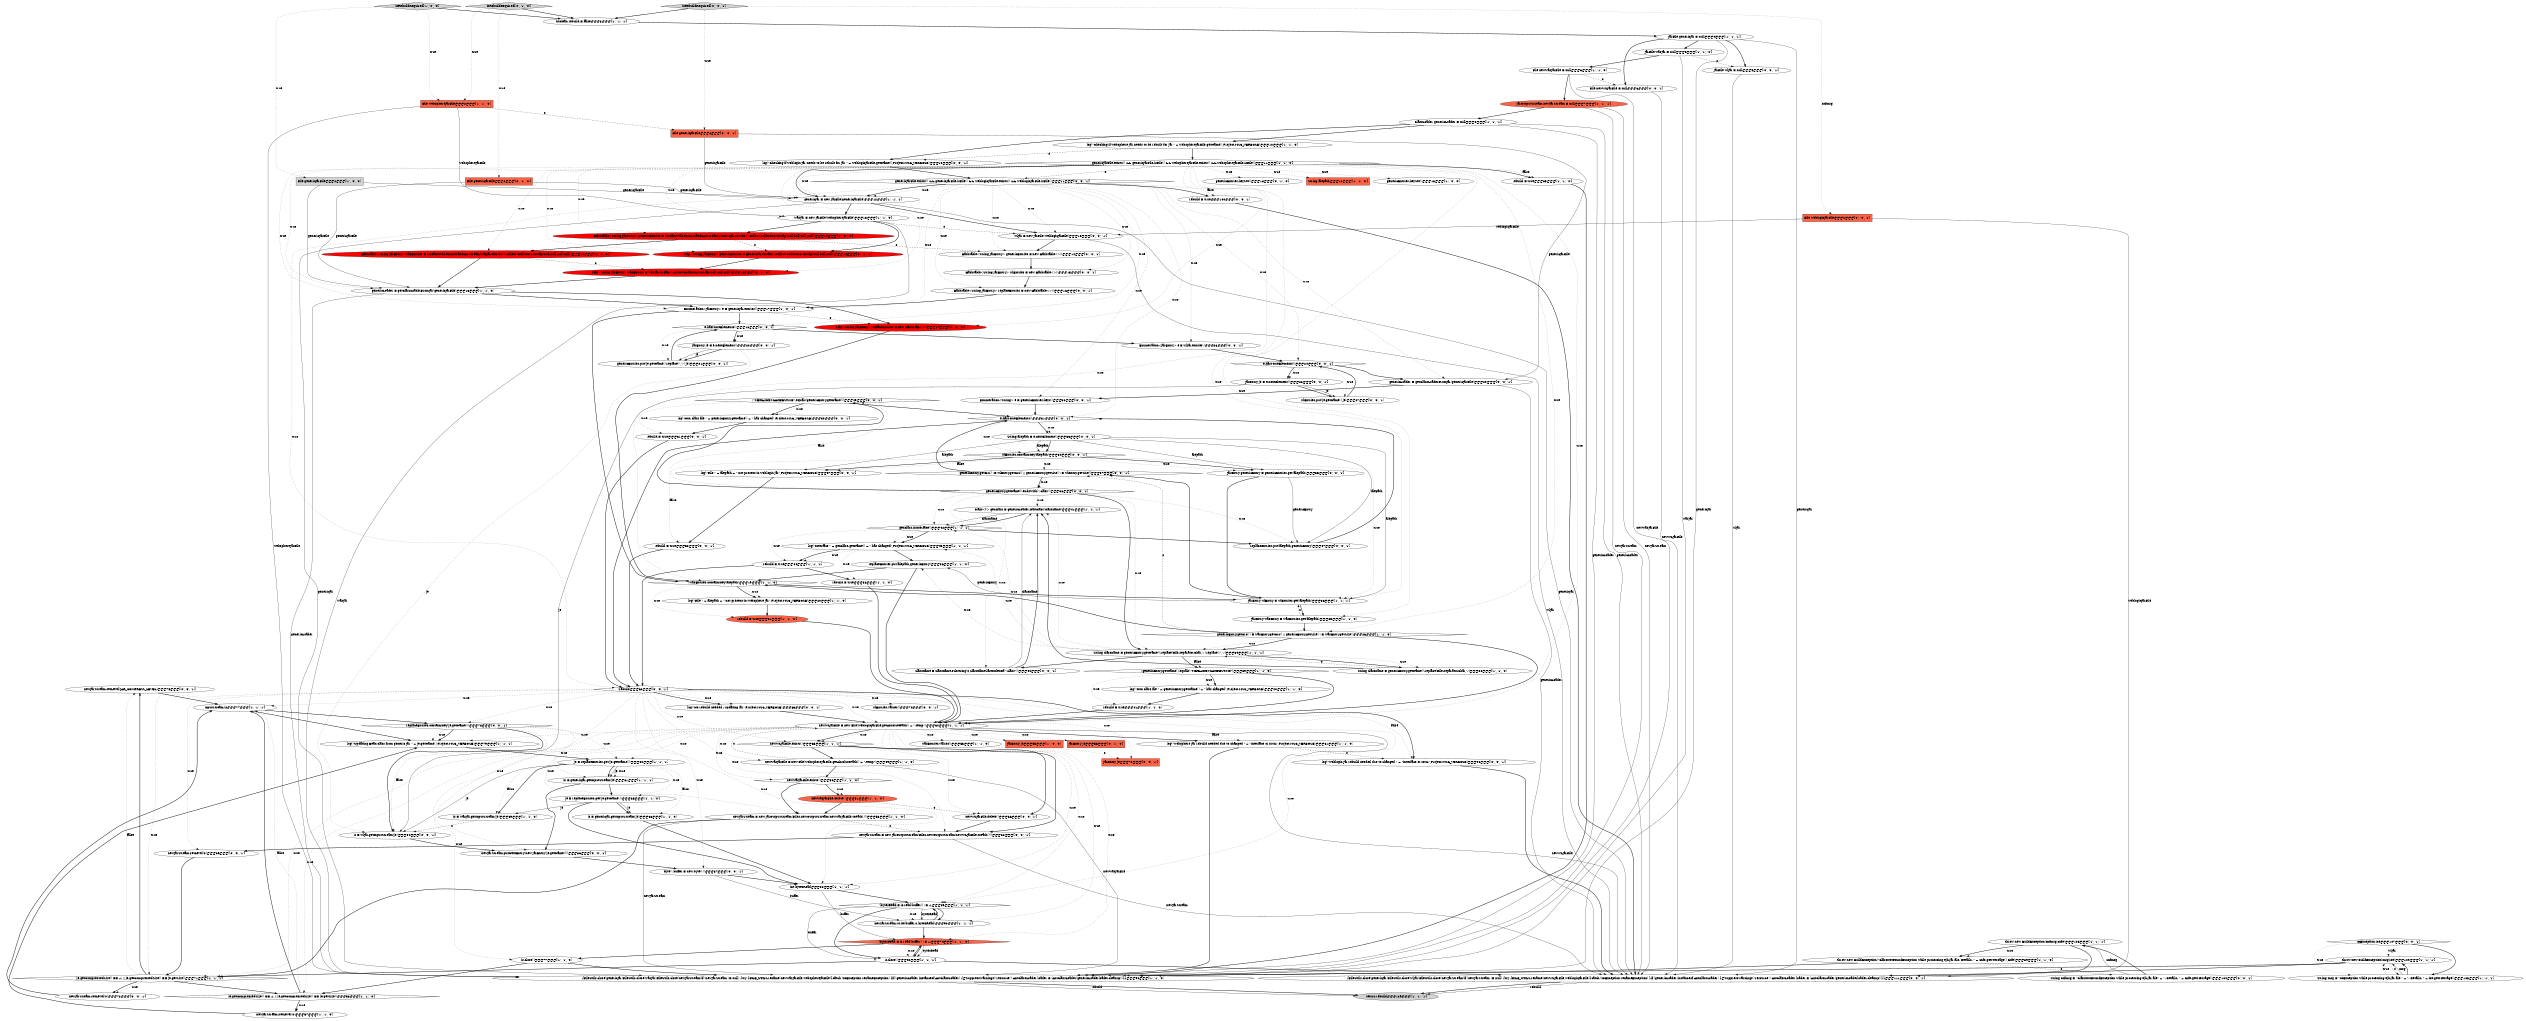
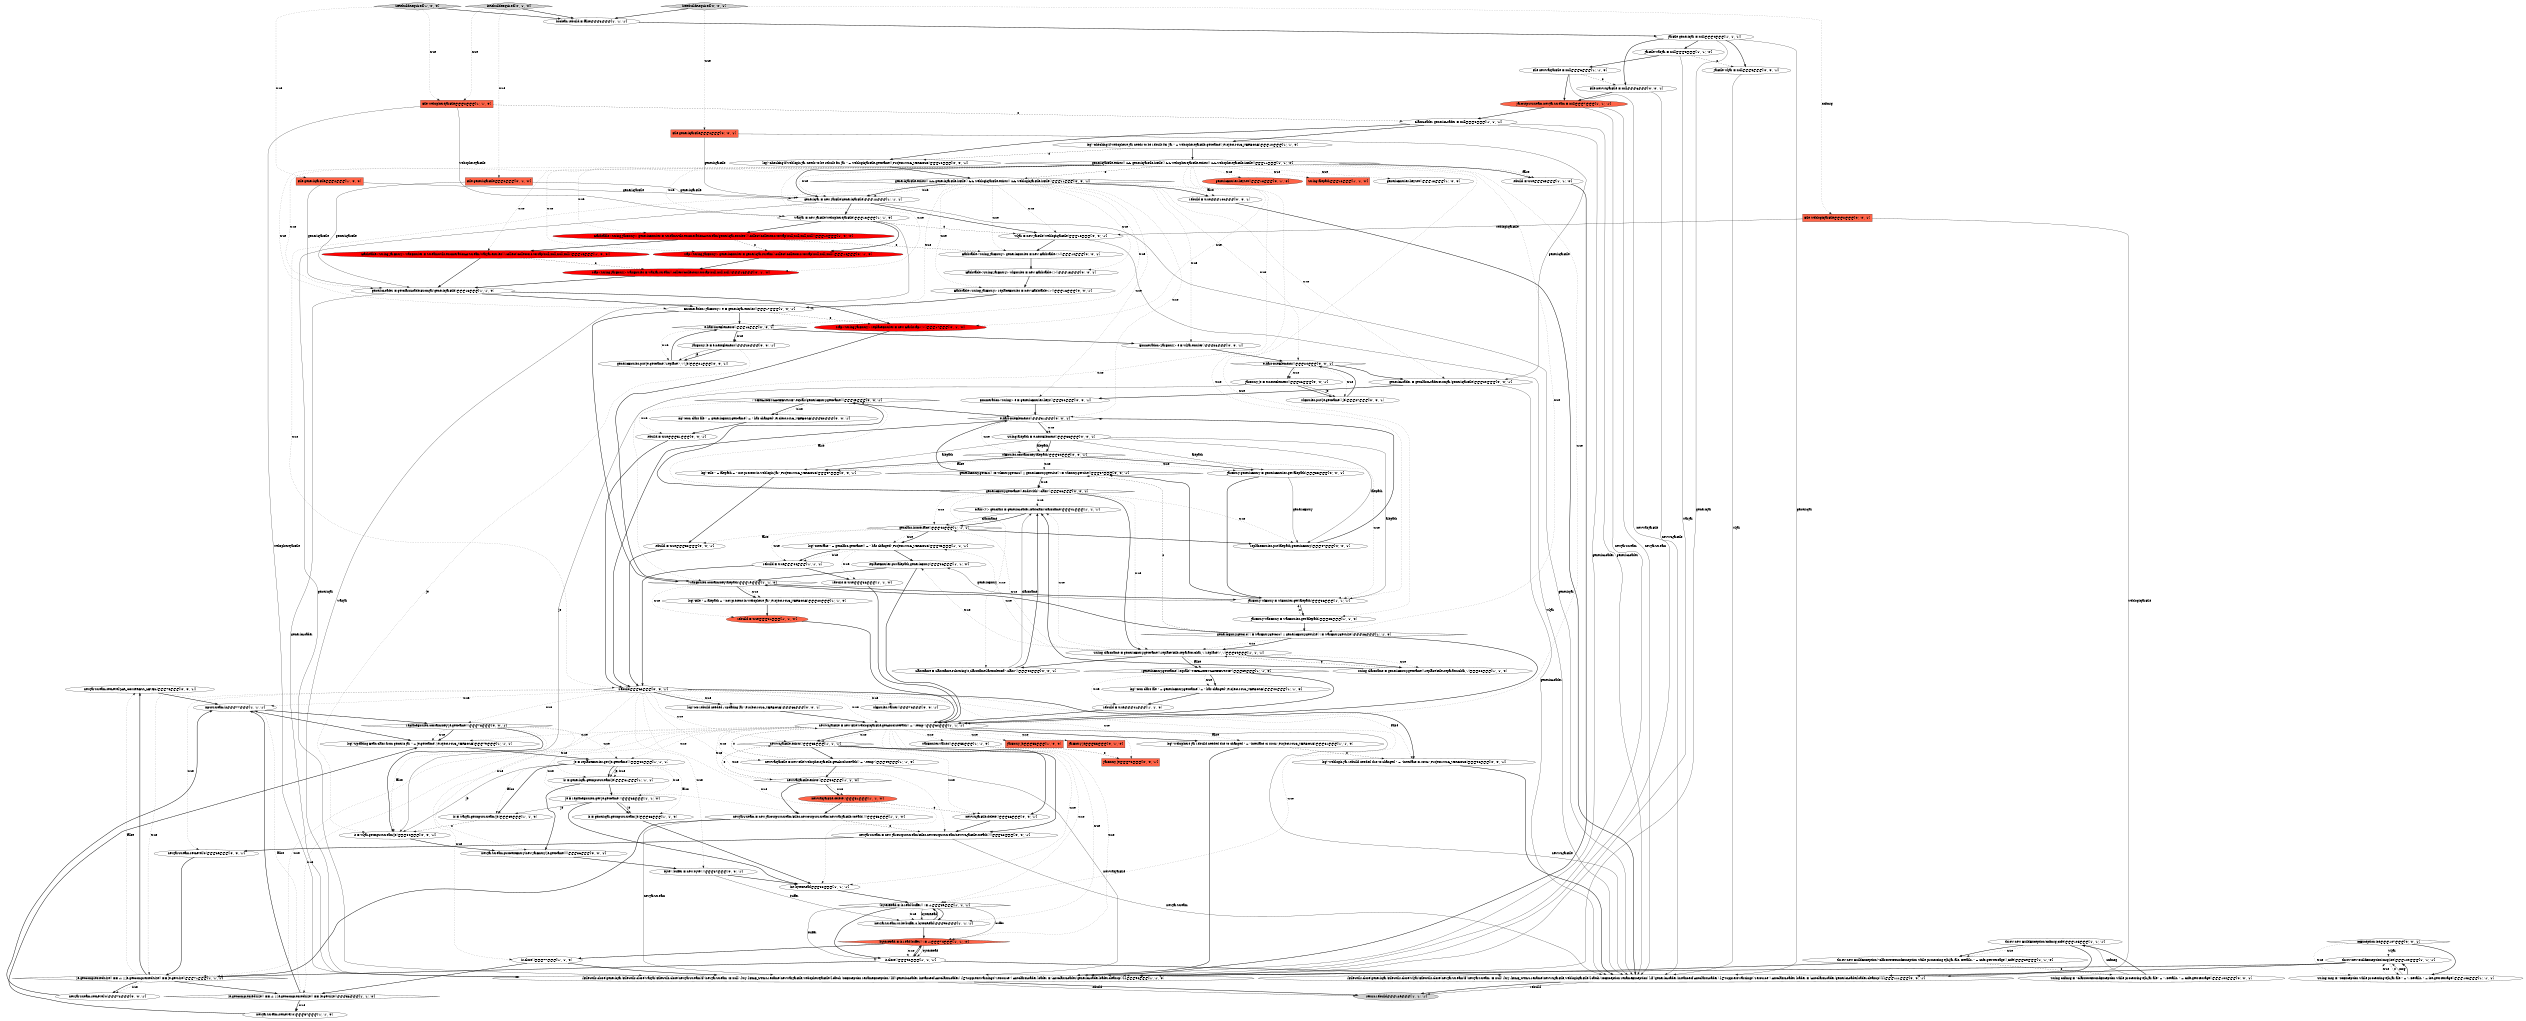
none -> (1596, 96)
(580, 119) -> (947, 113)
(330, 181) -> (330, 181)
(1252, 181) -> (1252, 181)
(800, 461) -> (796, 533)
(1053, 749) -> (1053, 749)
none -> (723, 766)
(851, 925) -> (992, 927)
